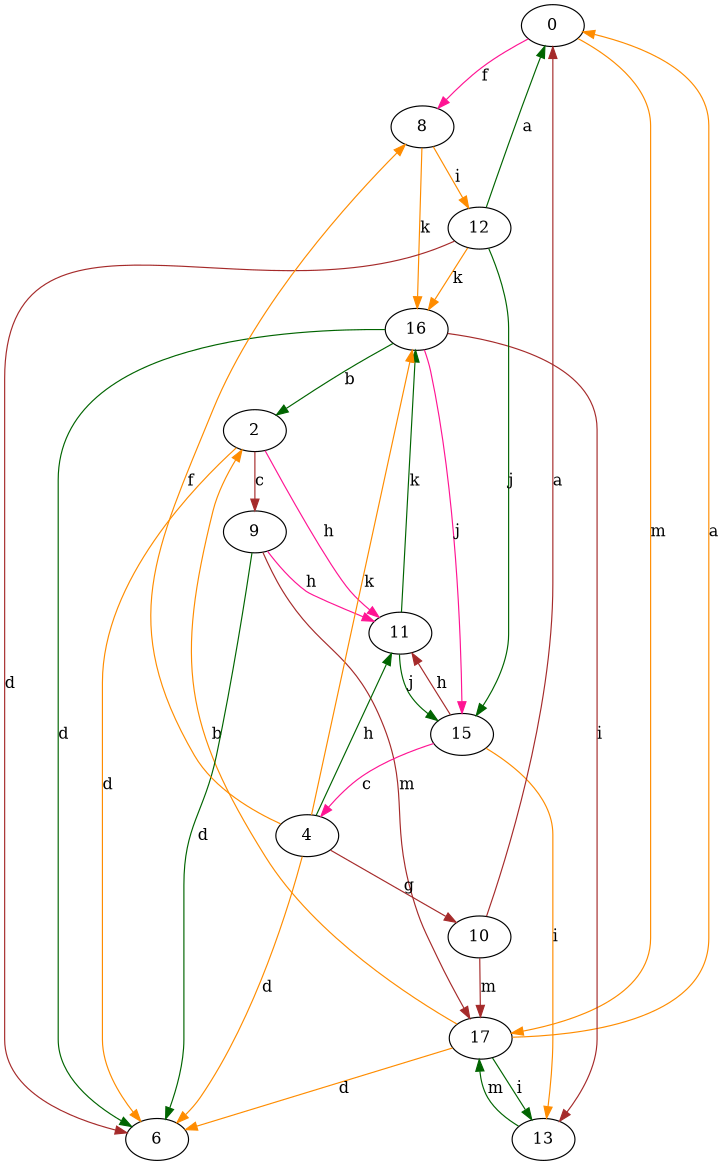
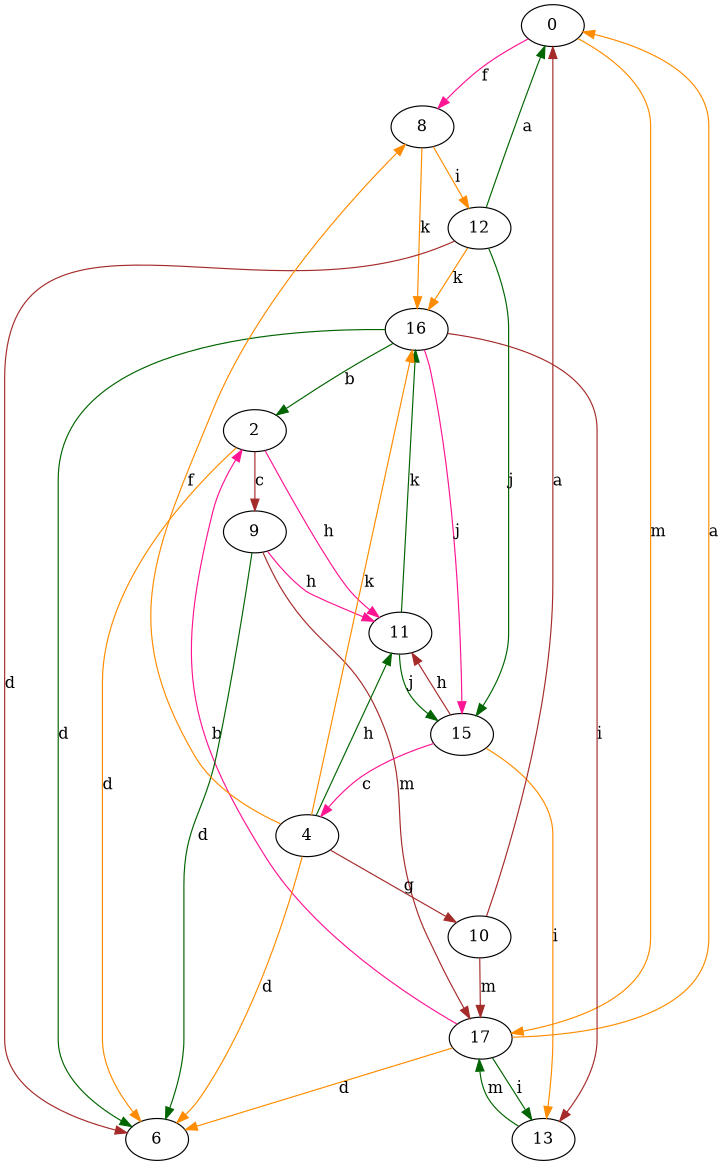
(241, 816) -> (241, 816)
